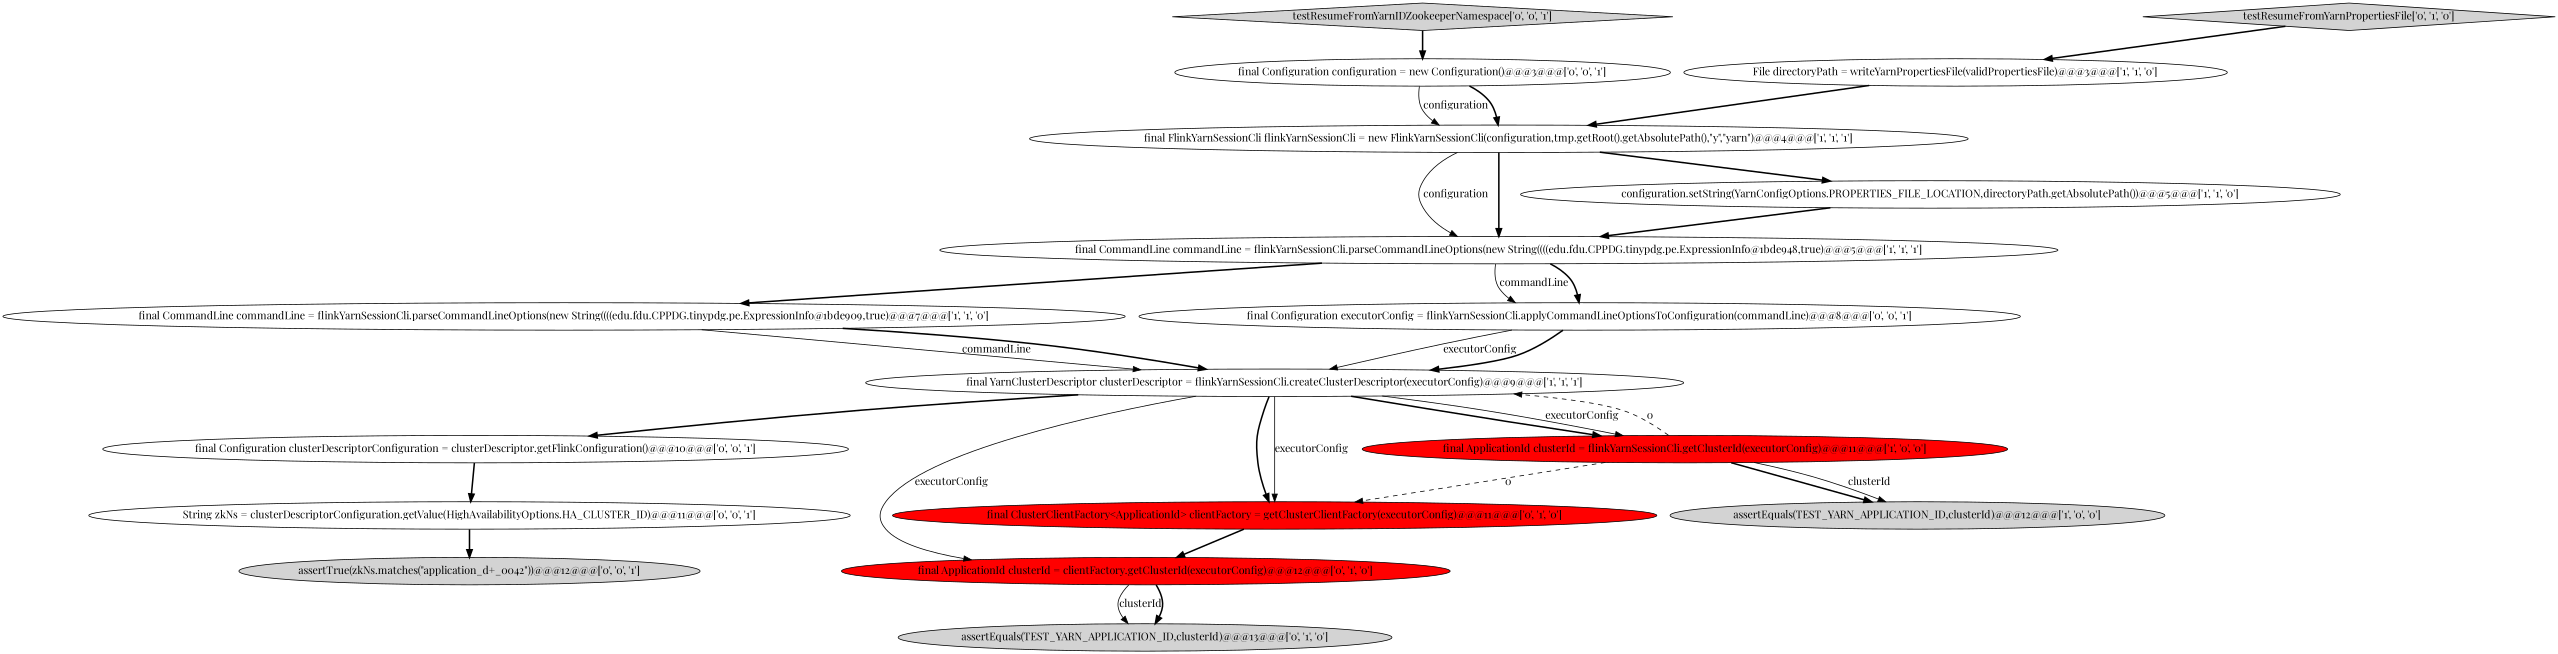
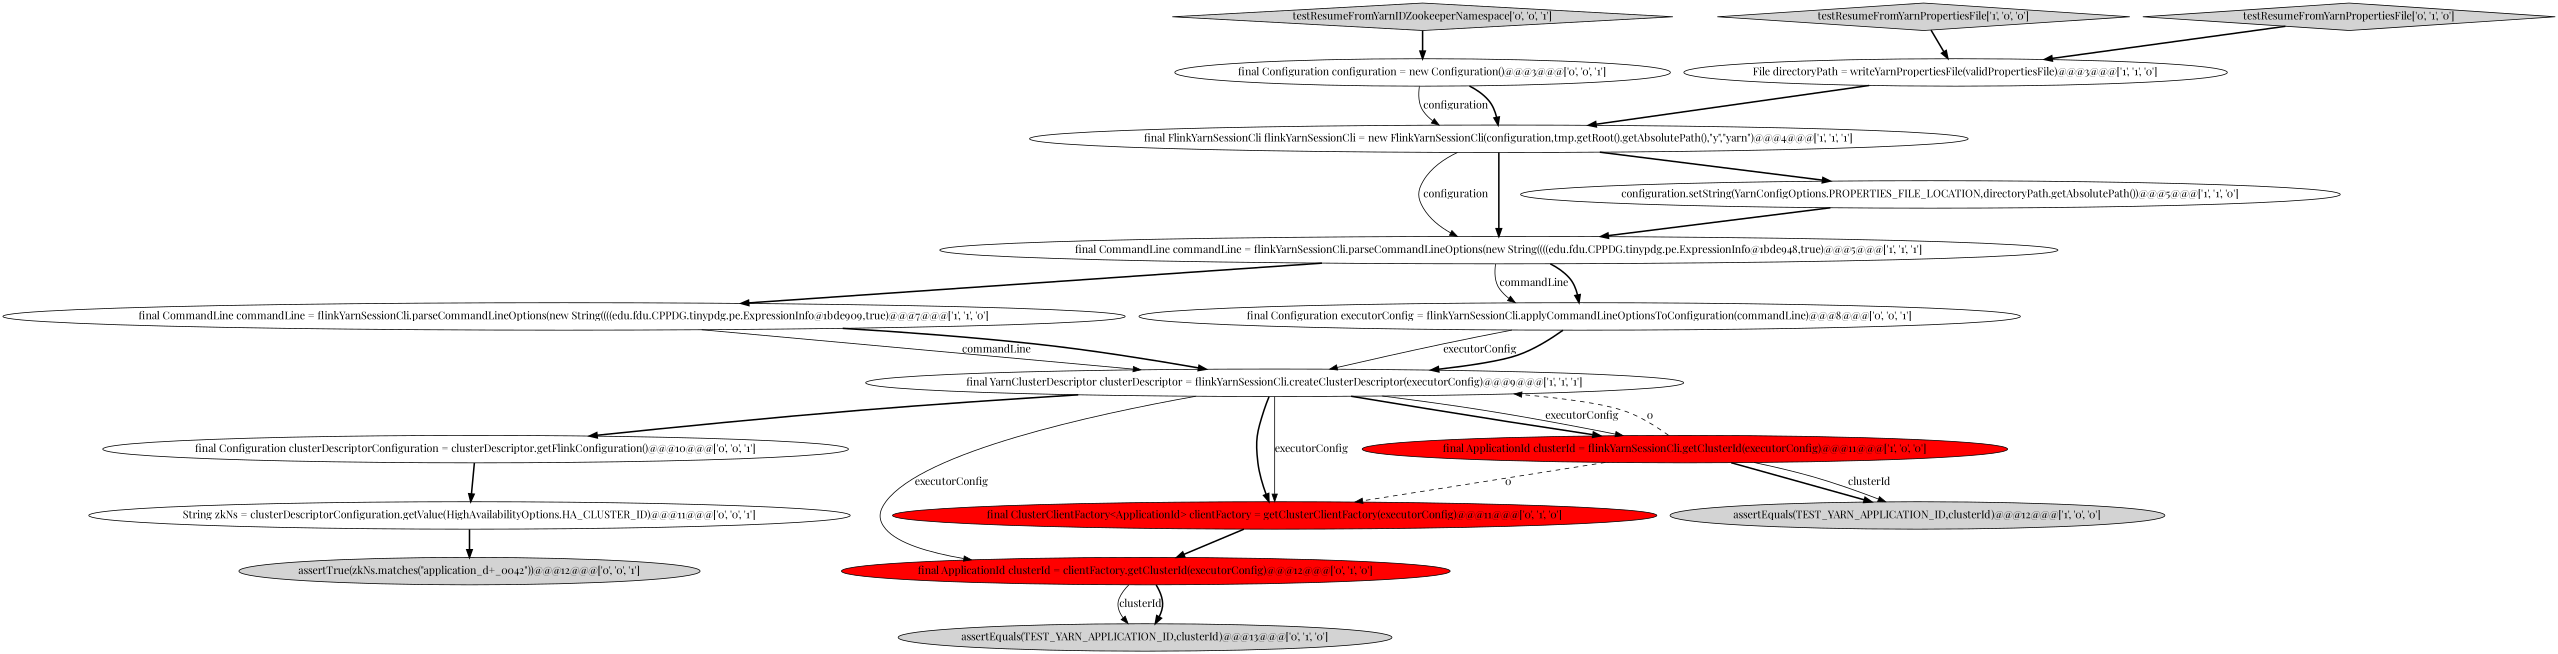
none -> (1924, 17)
